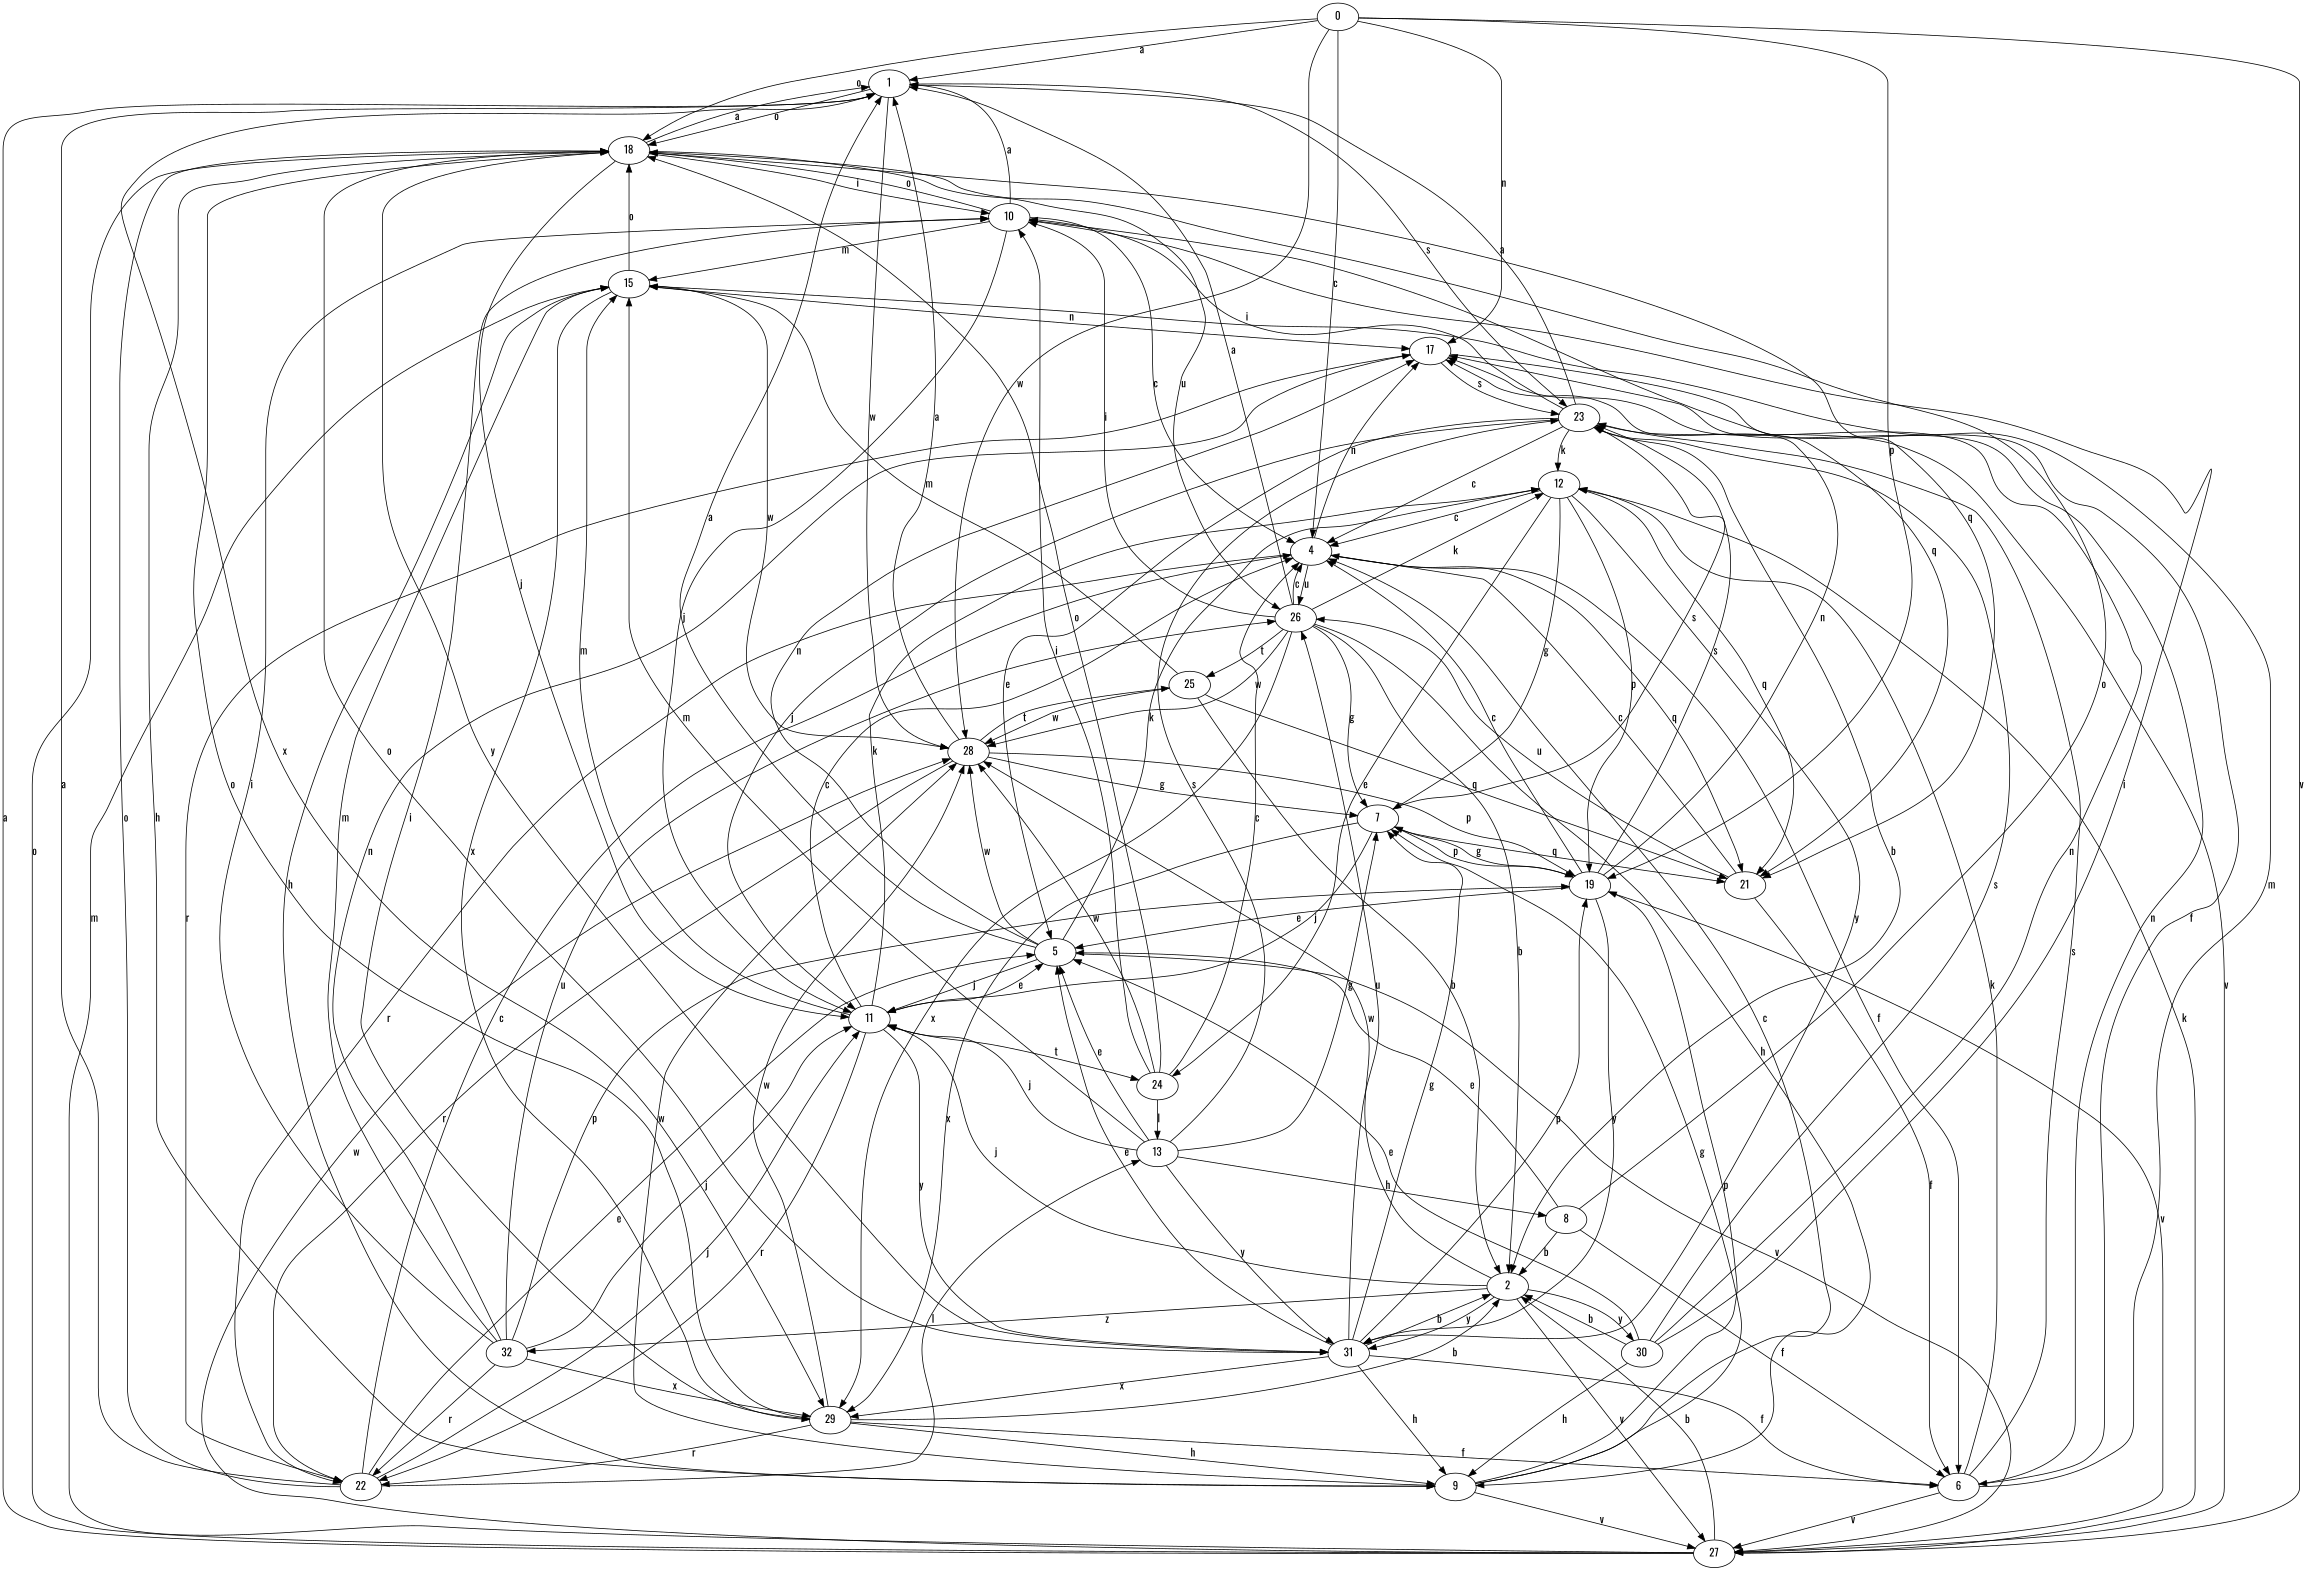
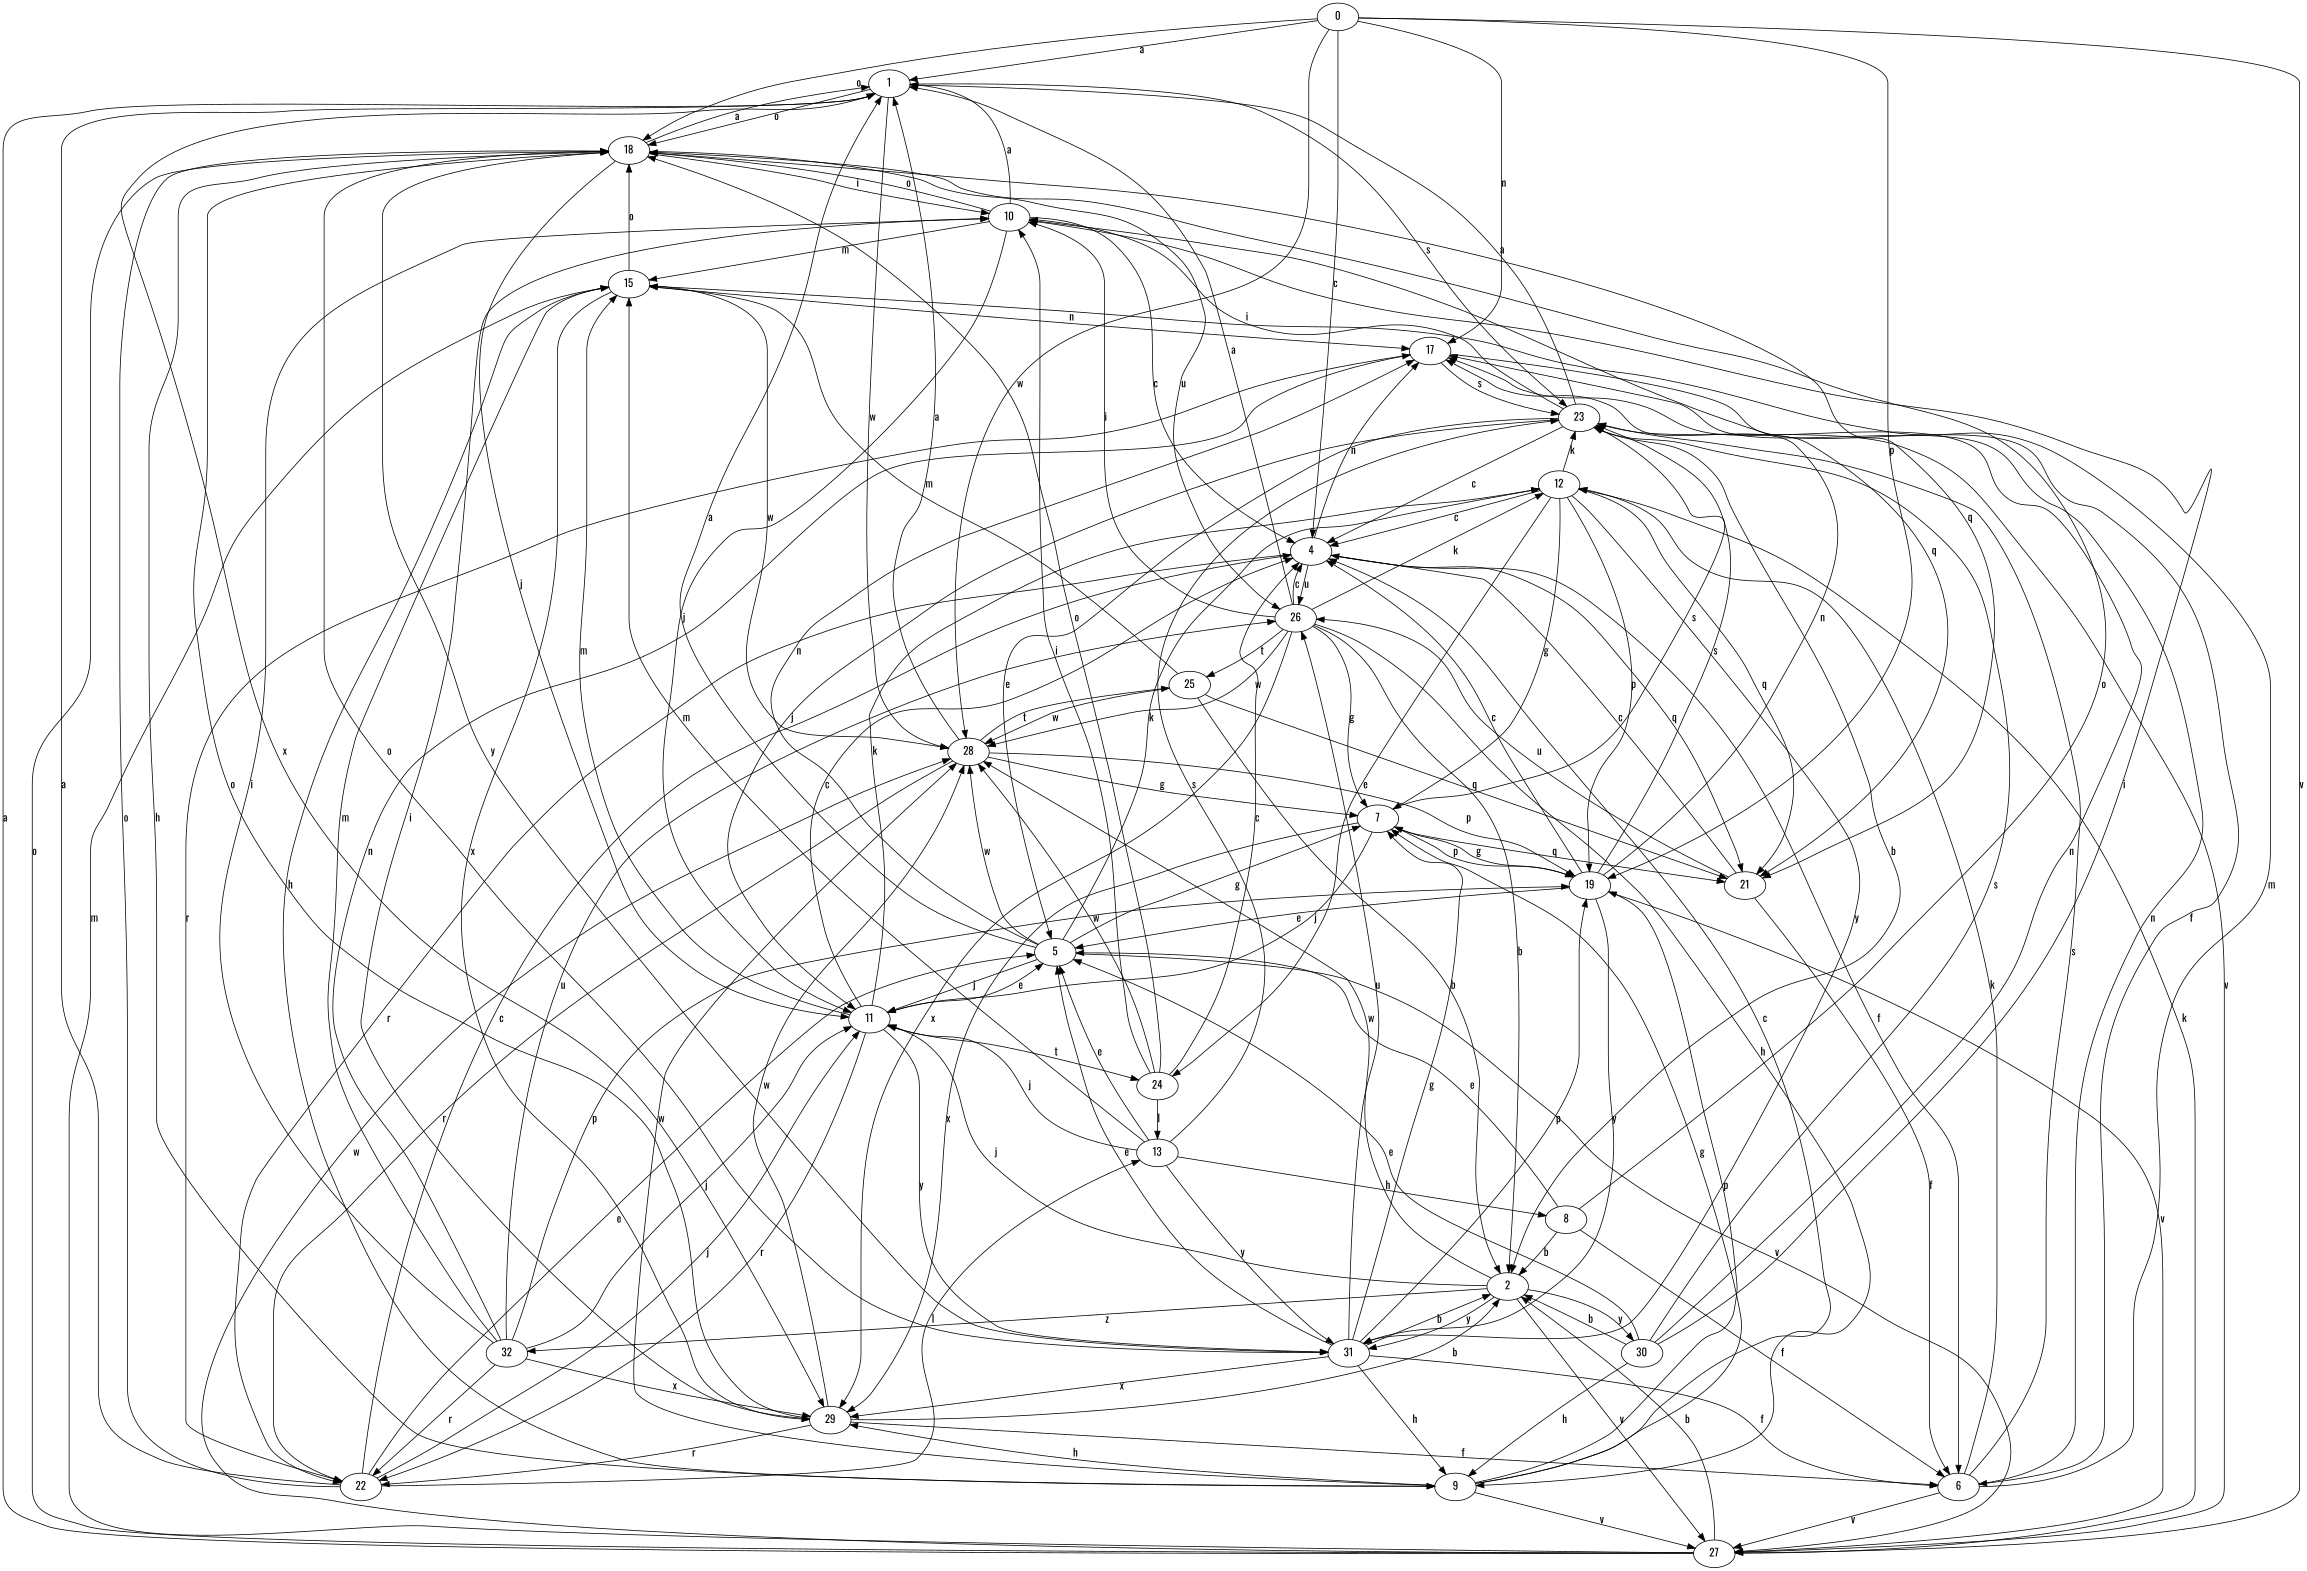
(1561, 446) -> (1568, 455)
(1331, 1044) -> (1210, 882)
(1139, 1454) -> (1145, 1467)
